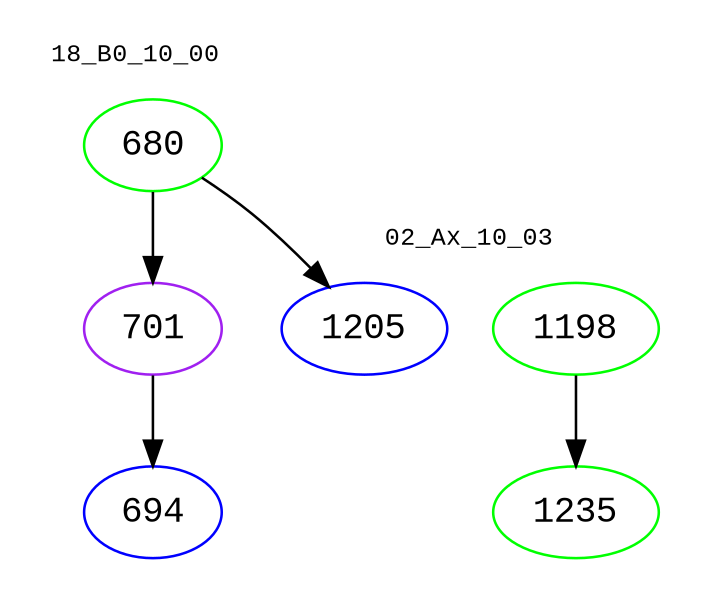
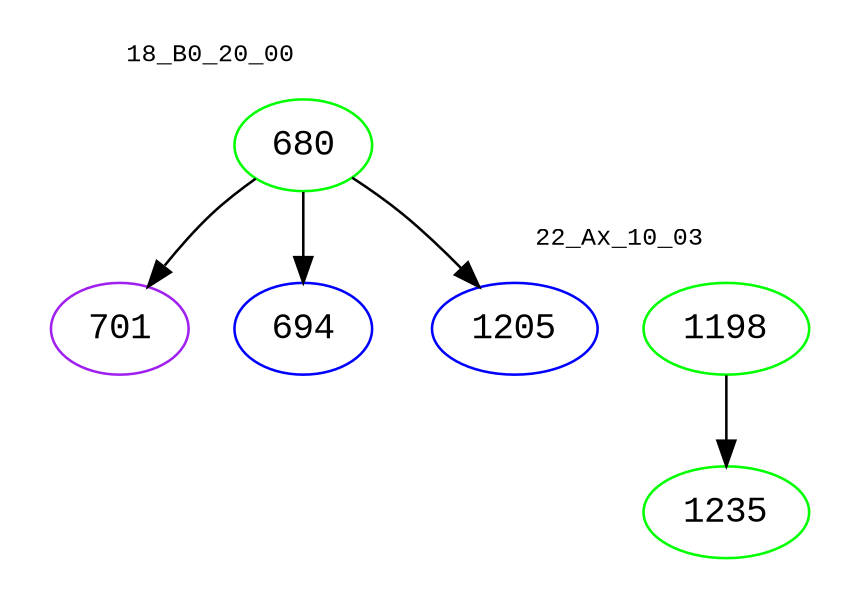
(136, 55) -> (212, 55)
(470, 238) -> (621, 238)
(153, 408) -> (303, 225)
